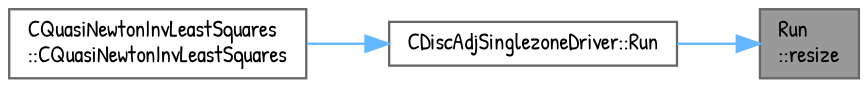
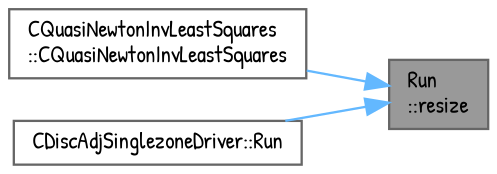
(336, 44) -> (336, 76)
